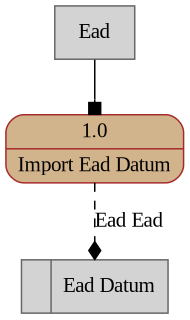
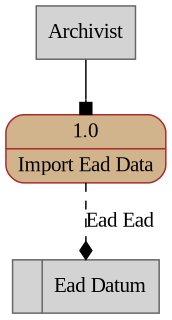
(95, 33) -> (86, 33)
(95, 165) -> (86, 165)
